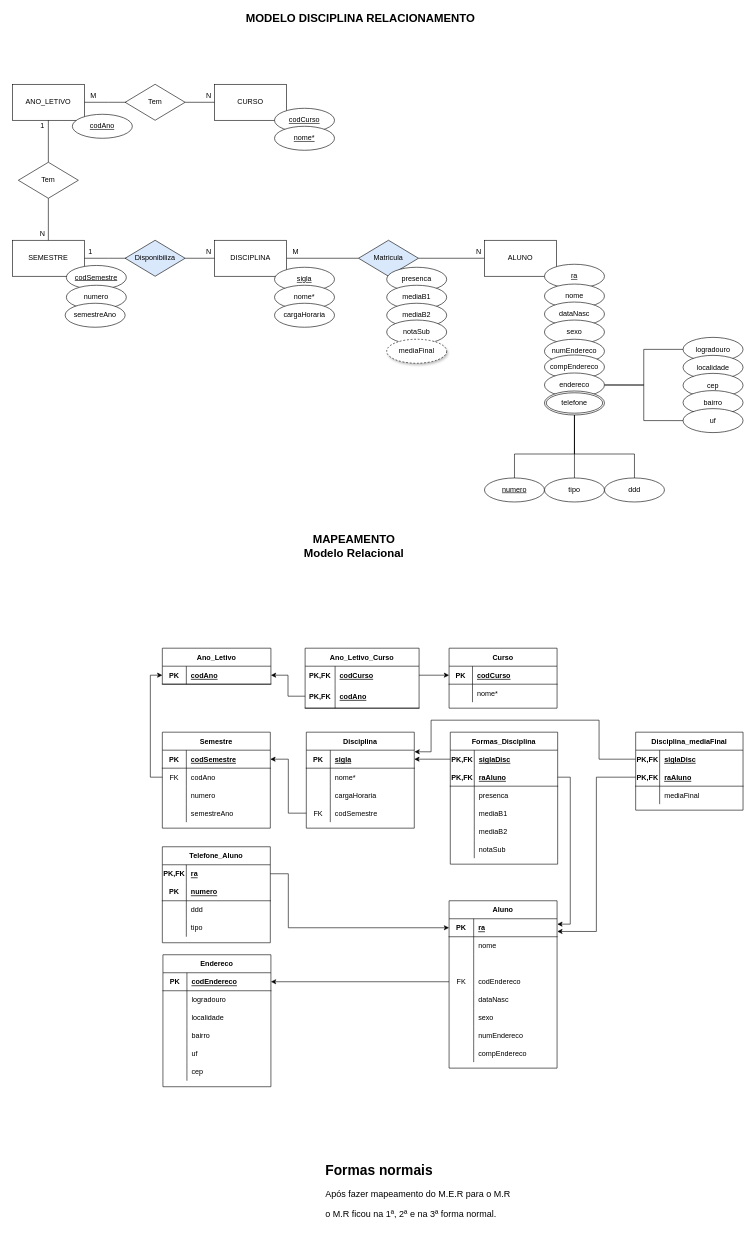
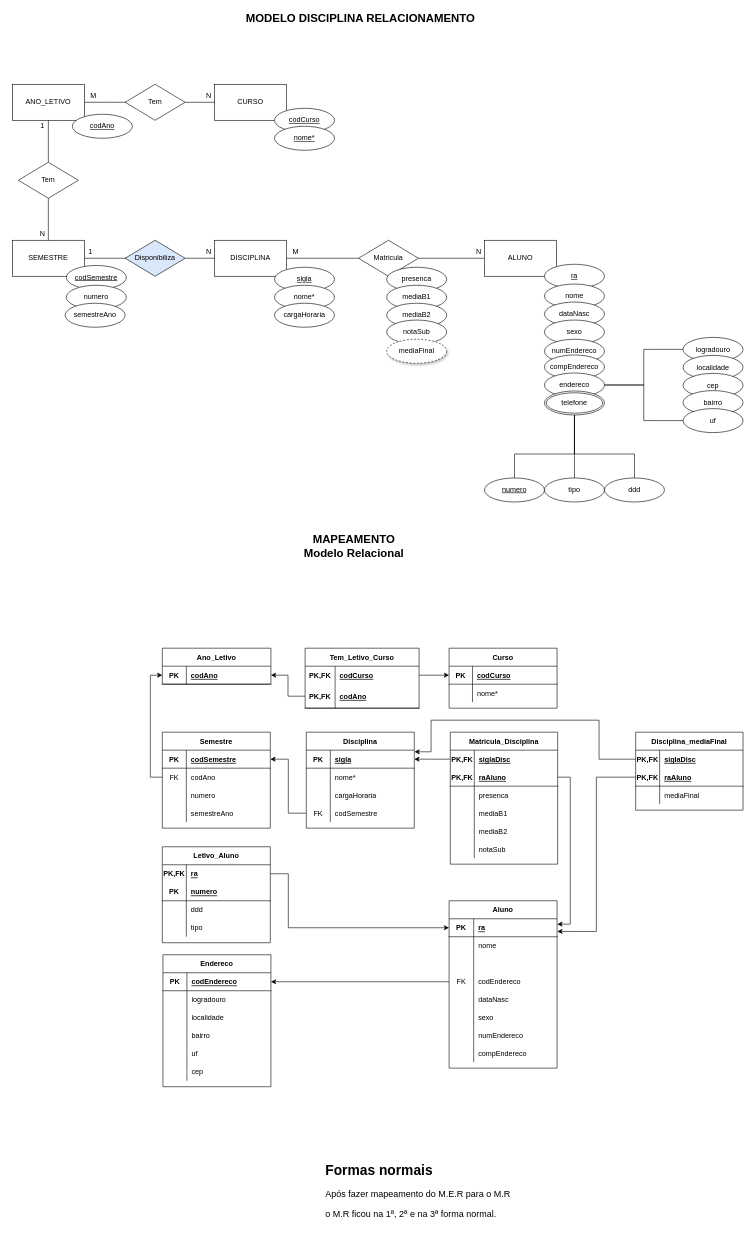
(389, 258) -> (389, 258)
(362, 658) -> (362, 658)
(504, 742) -> (504, 742)
(216, 856) -> (216, 856)
